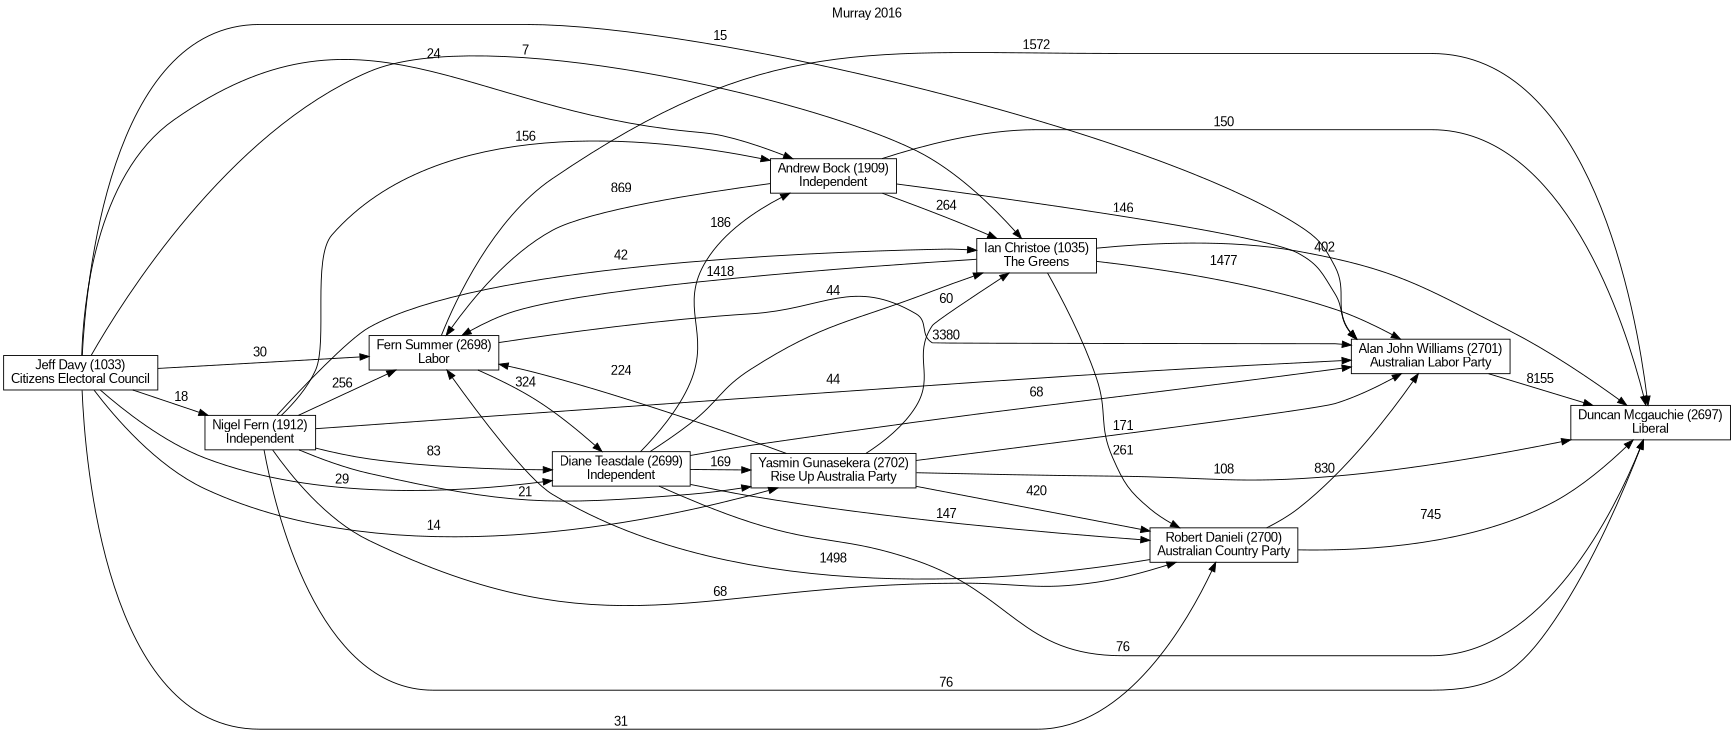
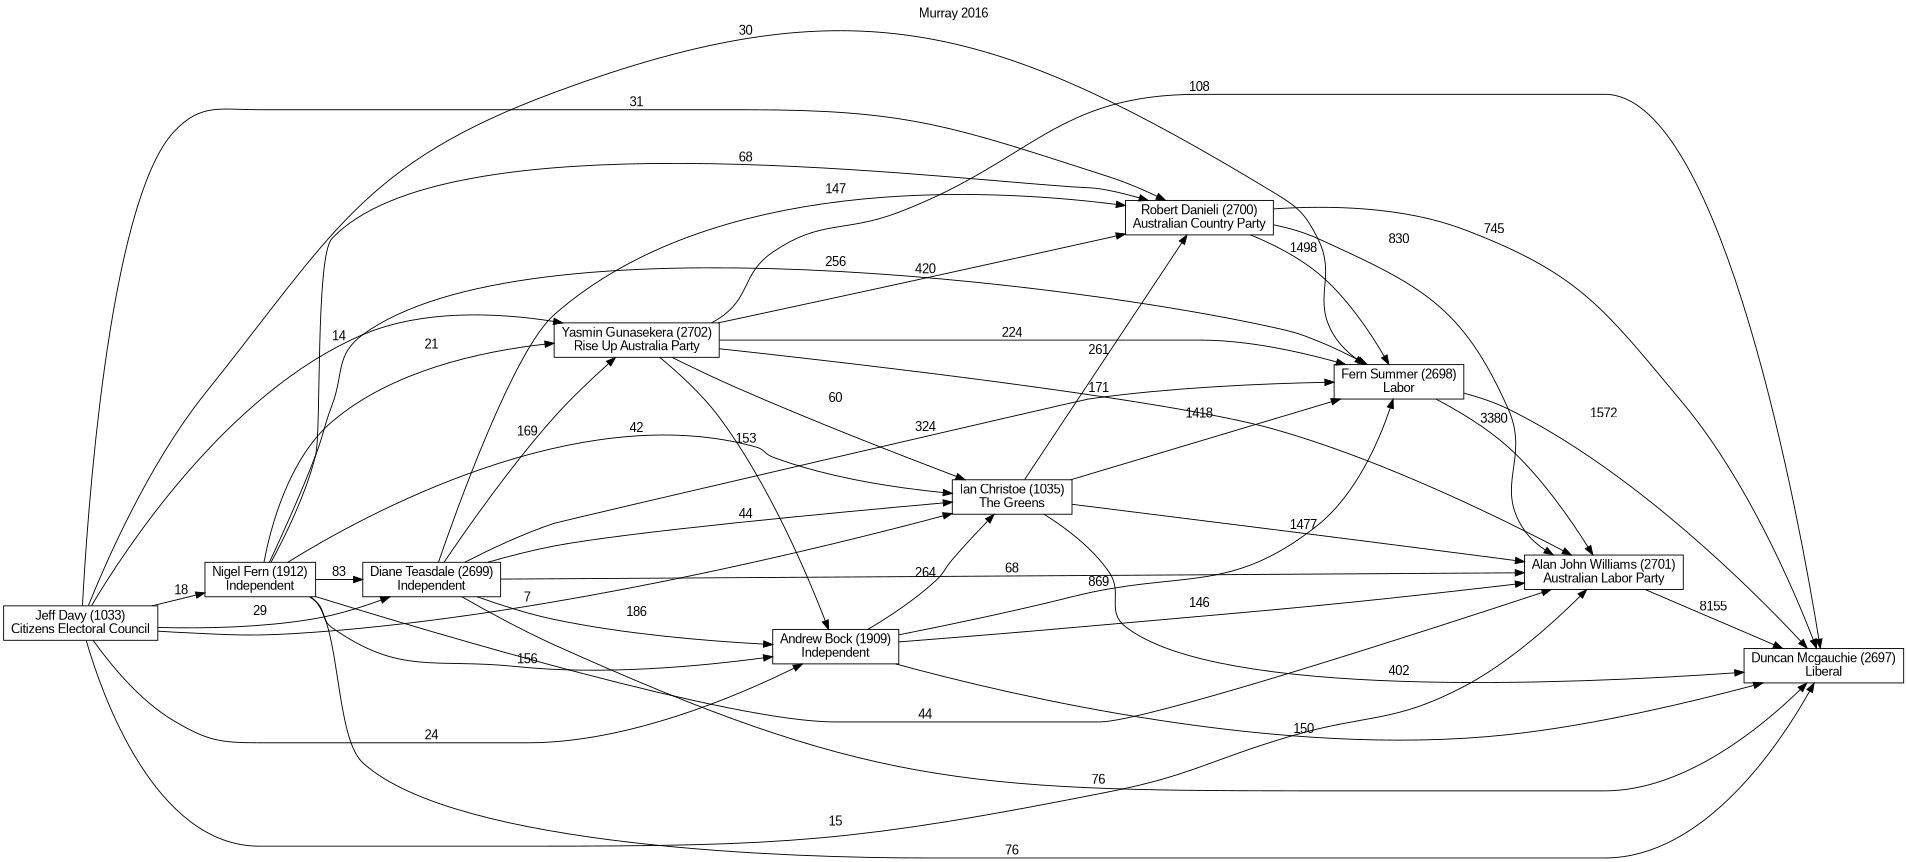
(540, 402) -> (868, 450)
none -> (762, 485)
